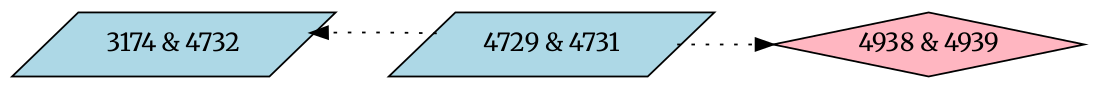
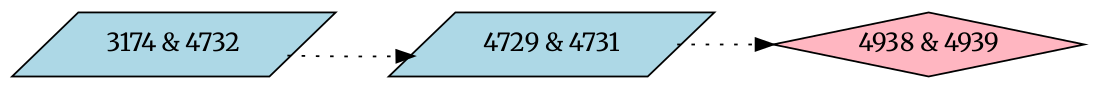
(383, 33) -> (342, 56)
